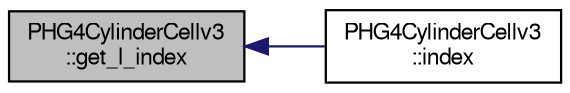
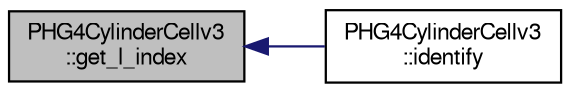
(443, 46) -> (443, 46)
